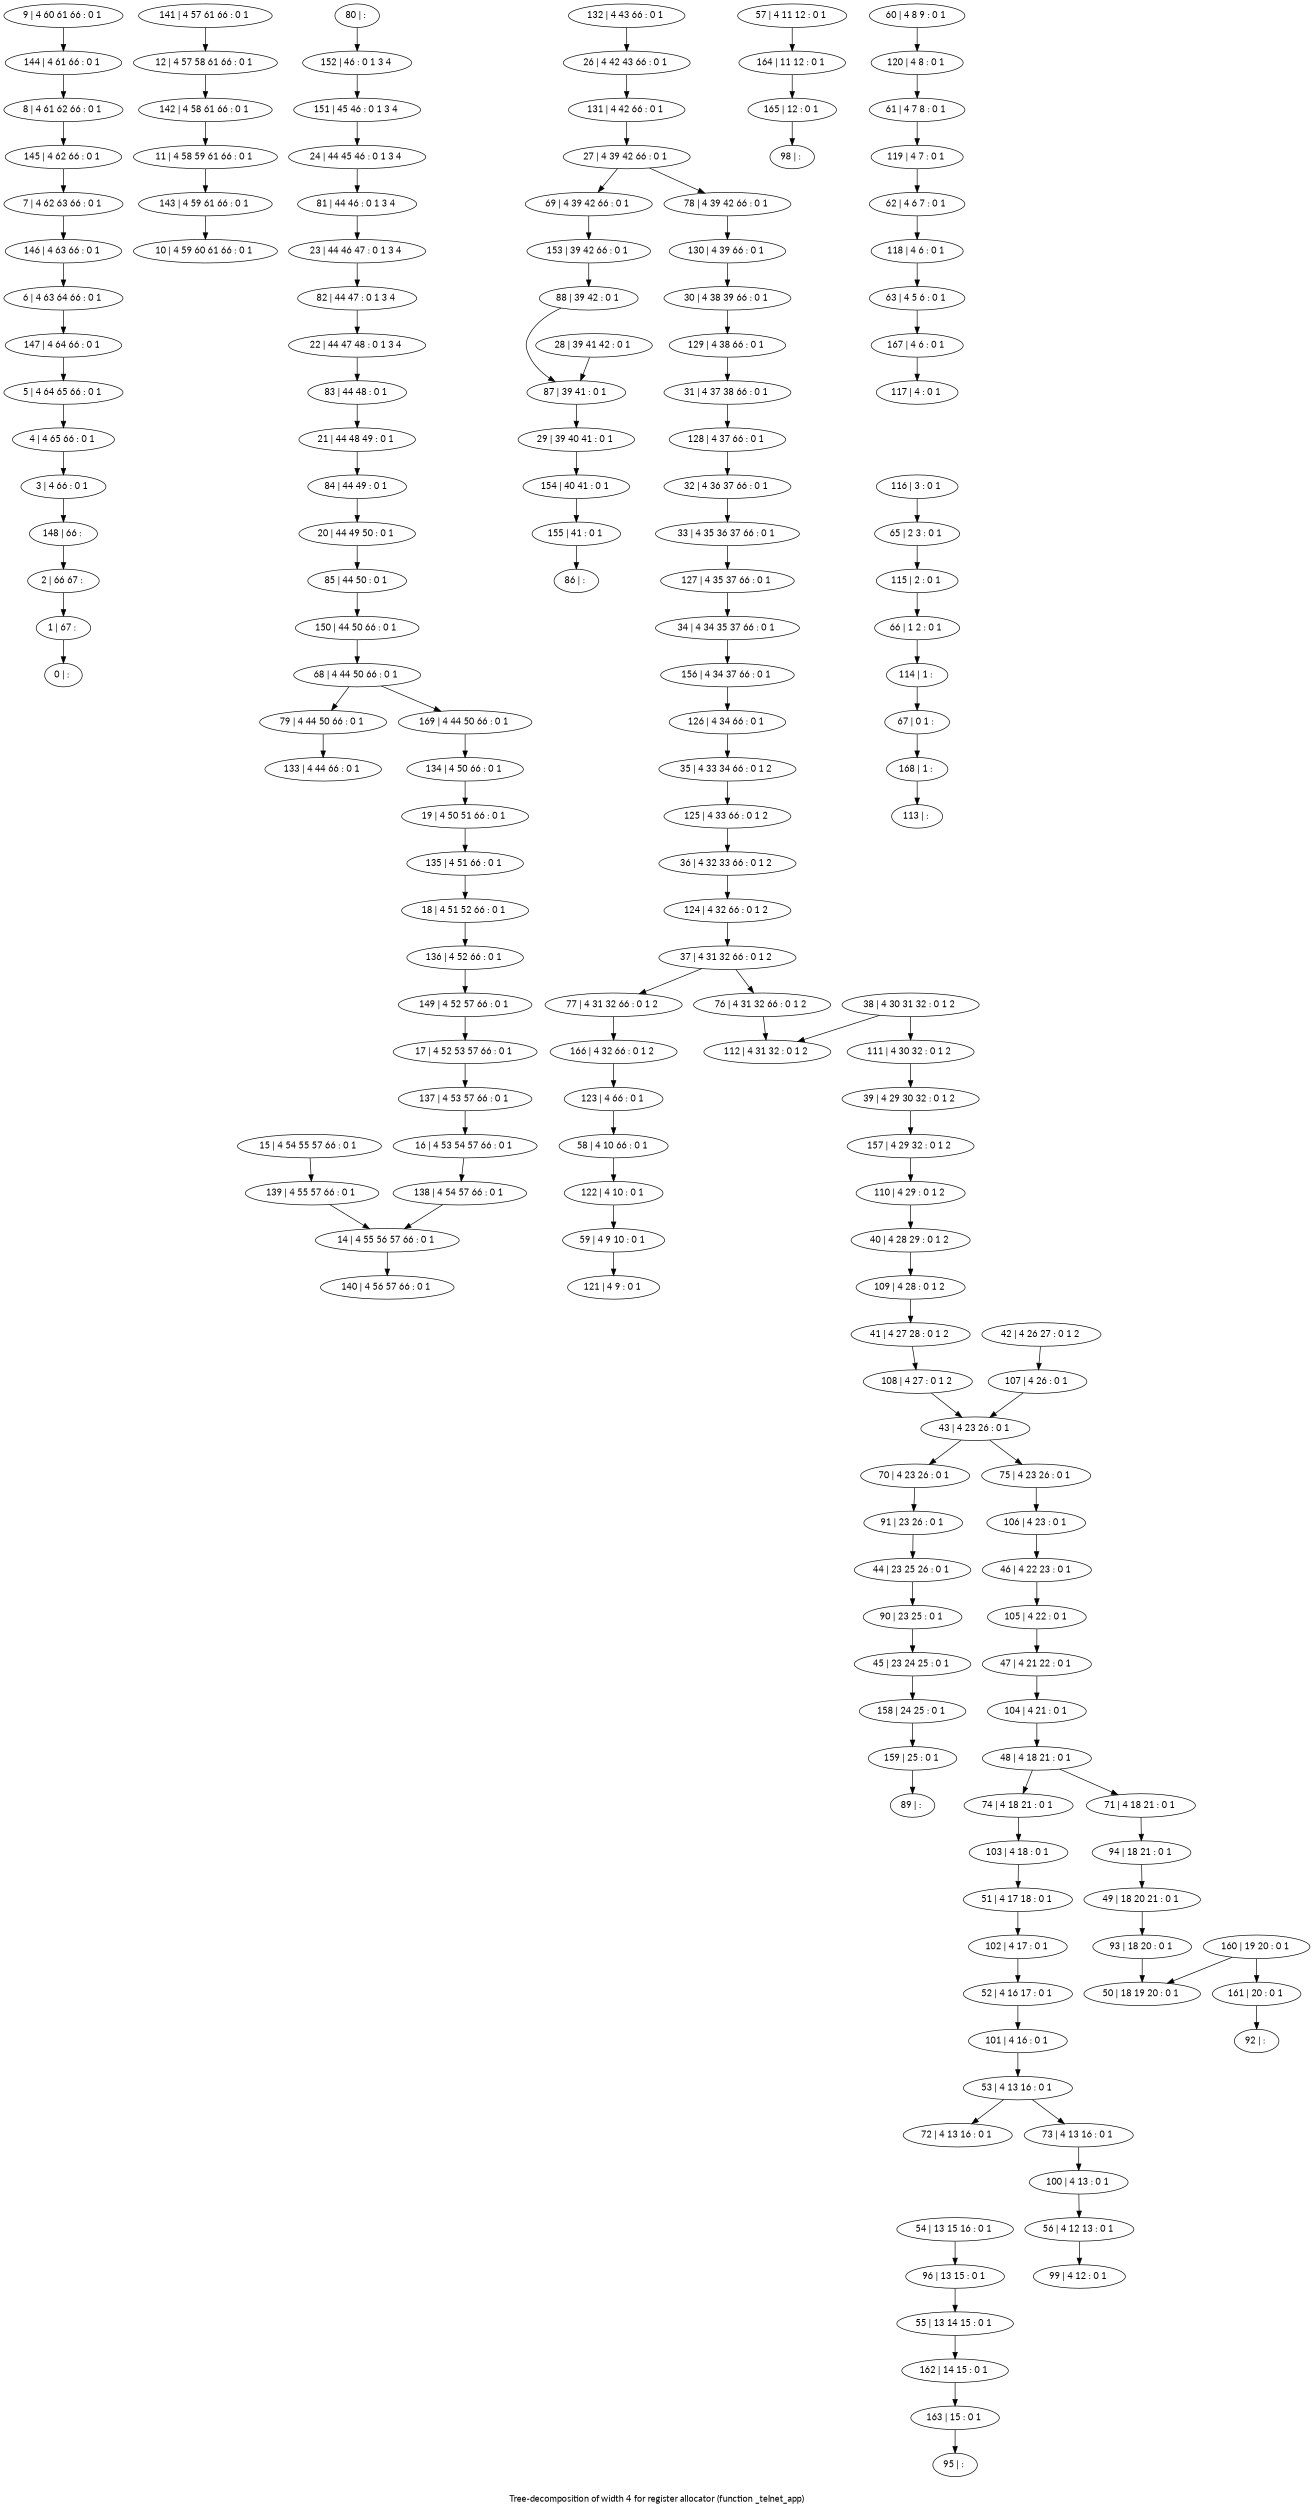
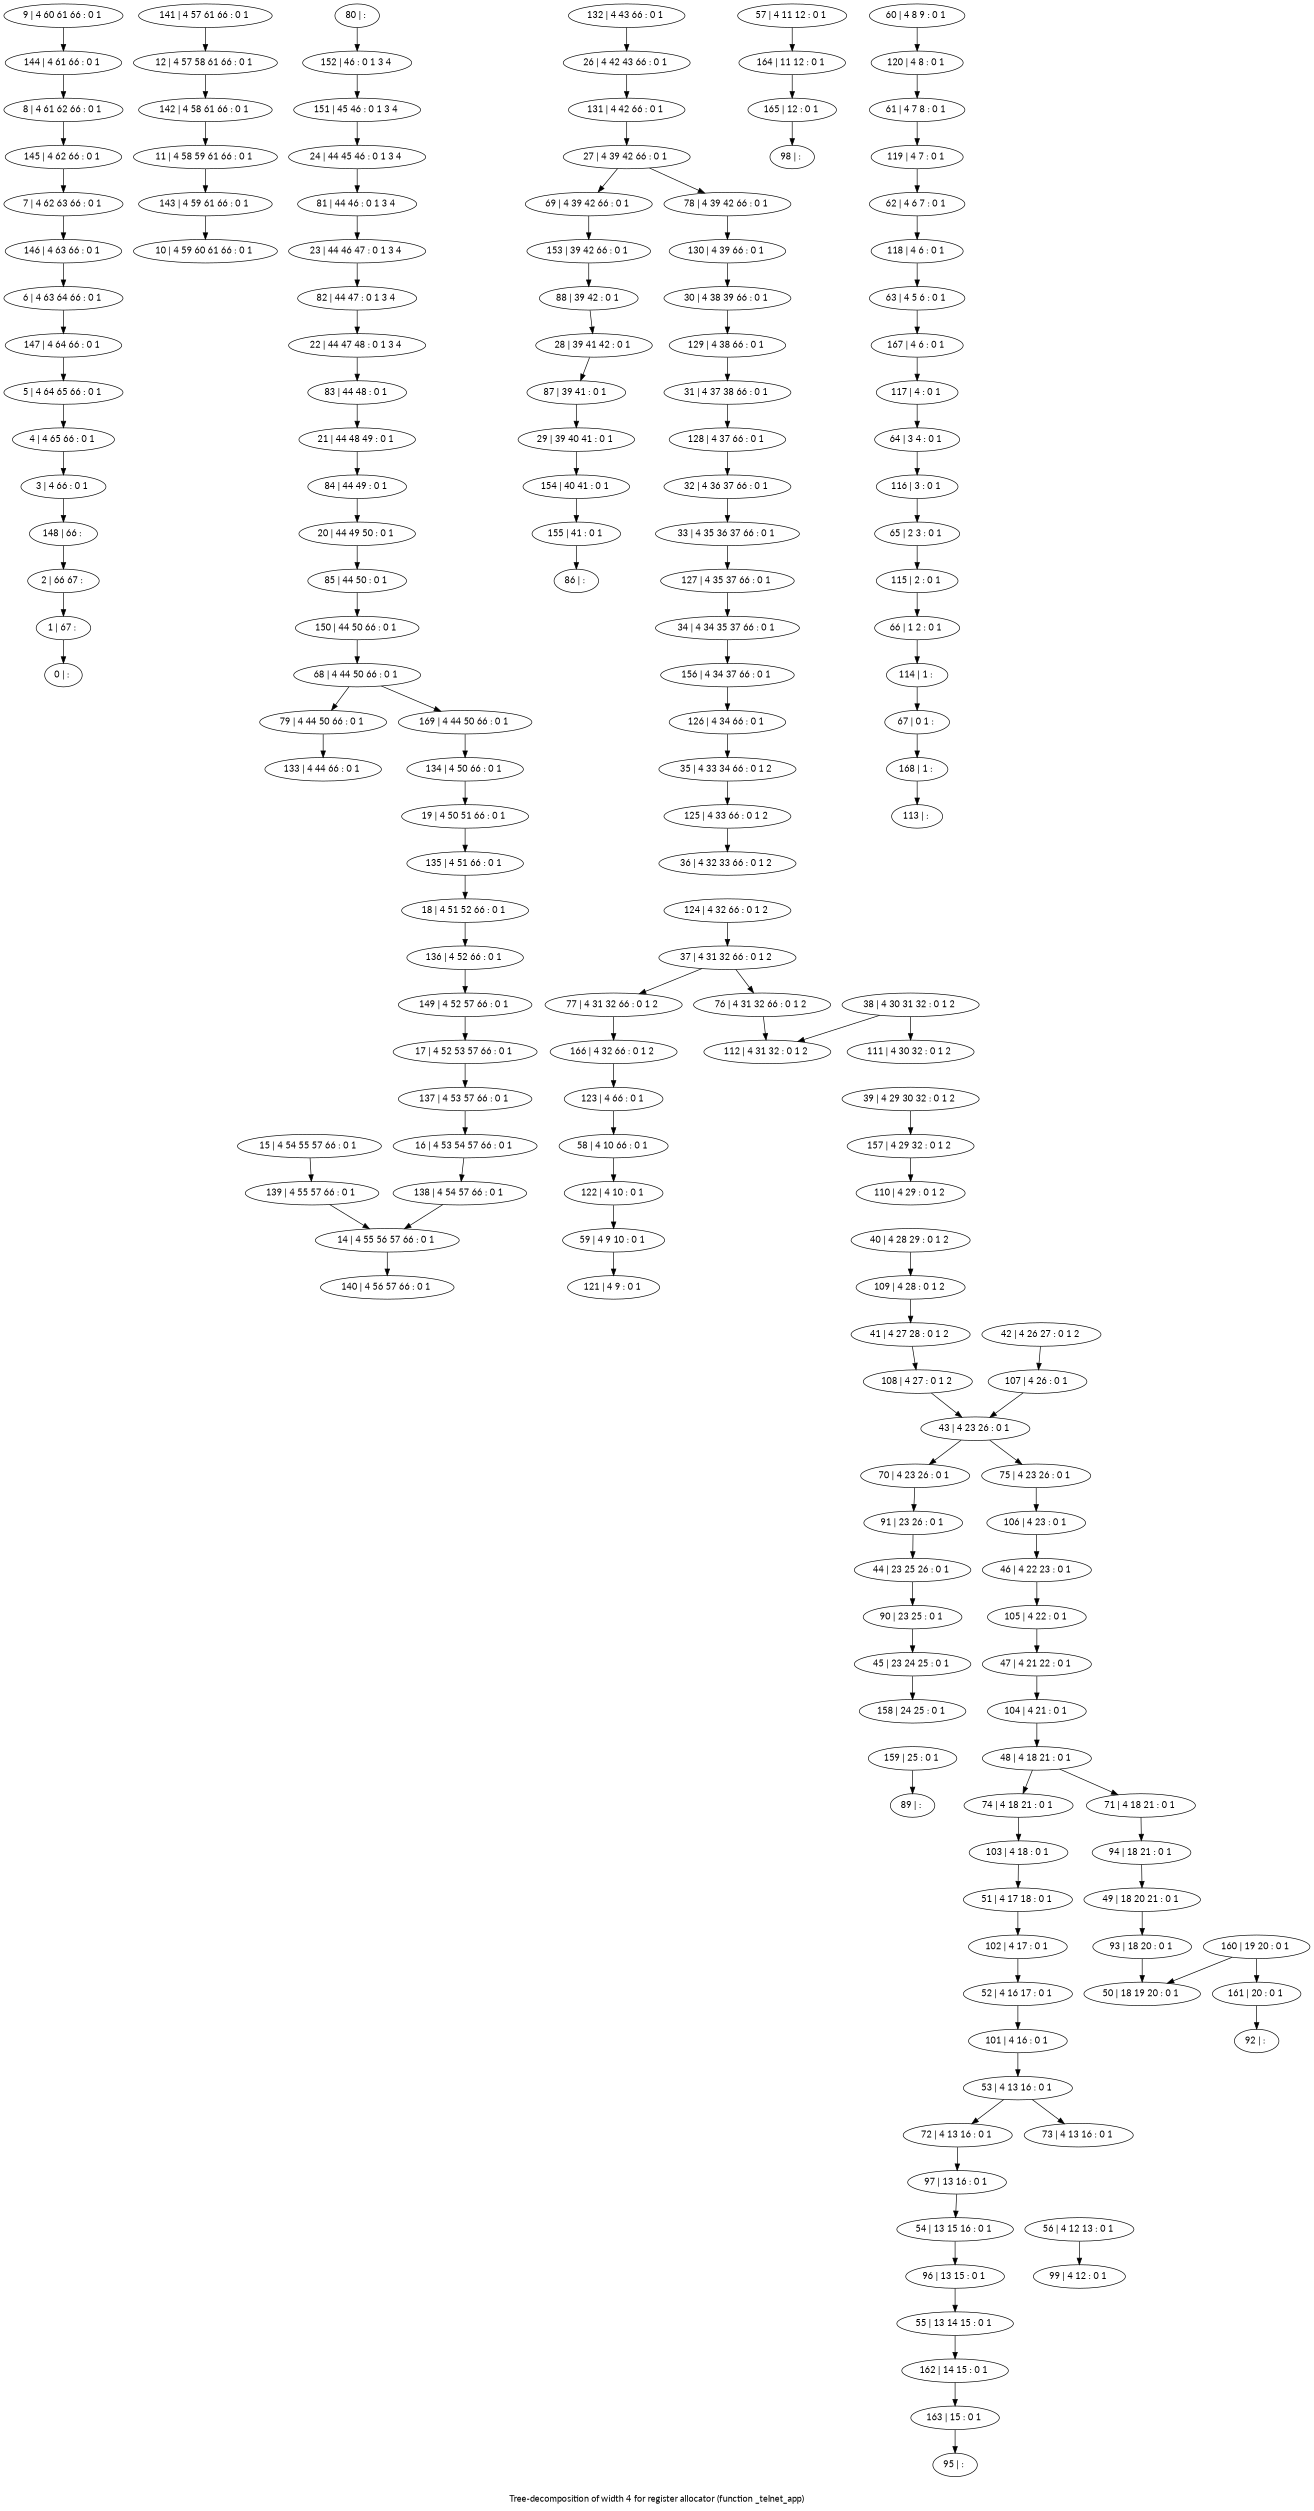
(527, 340) -> (591, 319)
none -> (917, 440)
(727, 884) -> none
(911, 1072) -> none
(911, 1214) -> none
(913, 1732) -> none
none -> (957, 2182)
(1079, 2182) -> none
